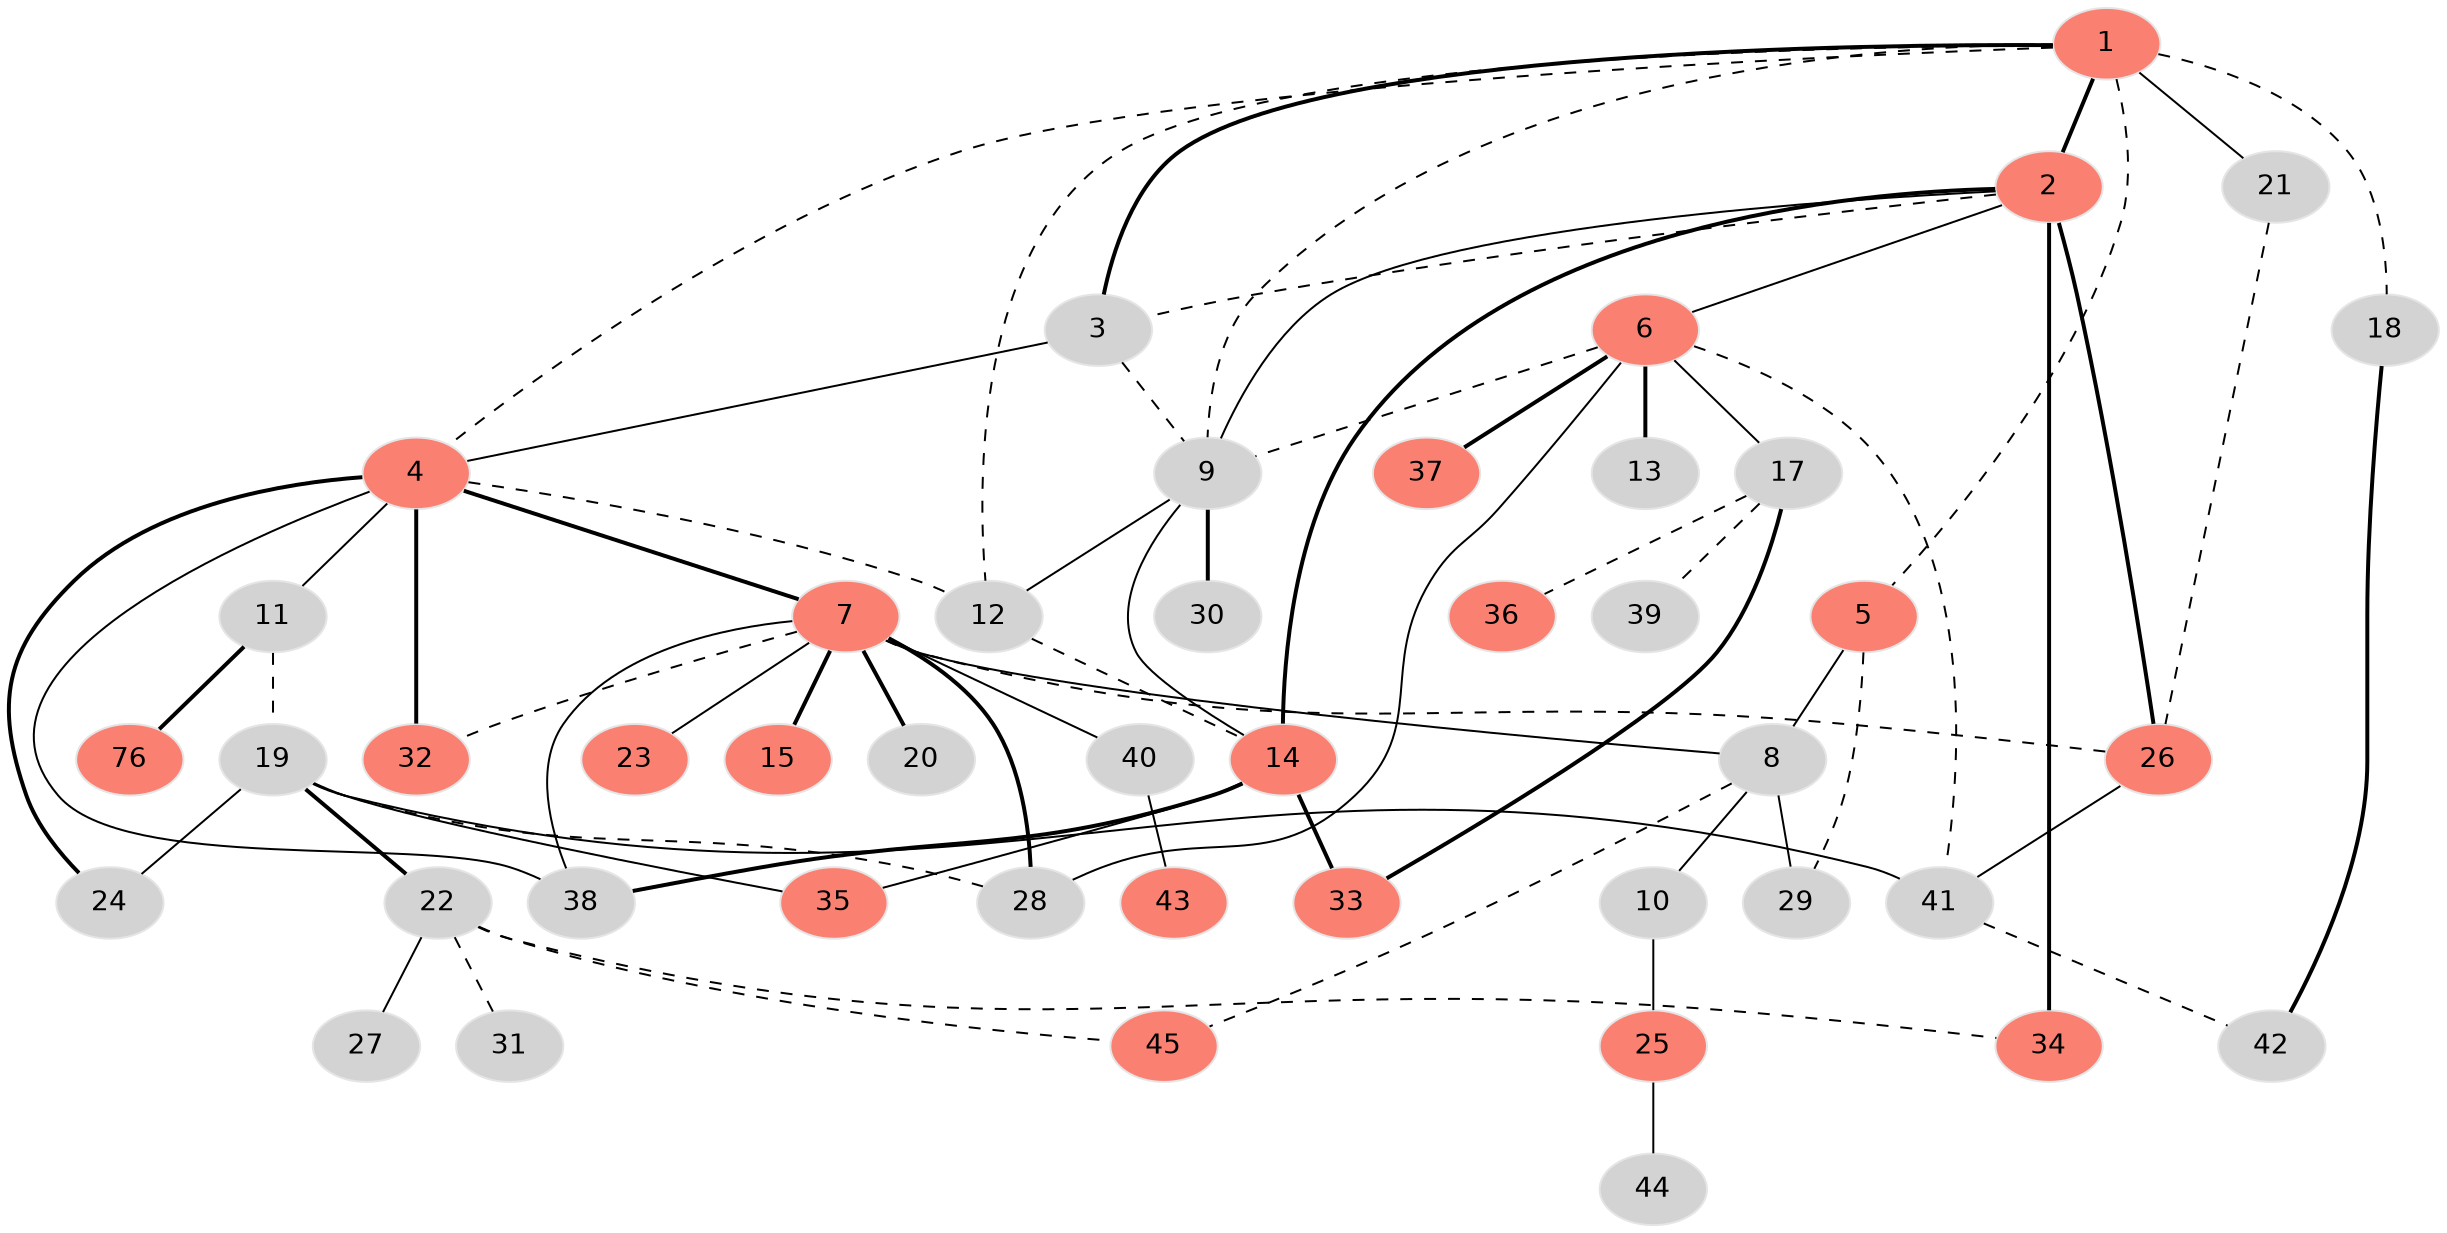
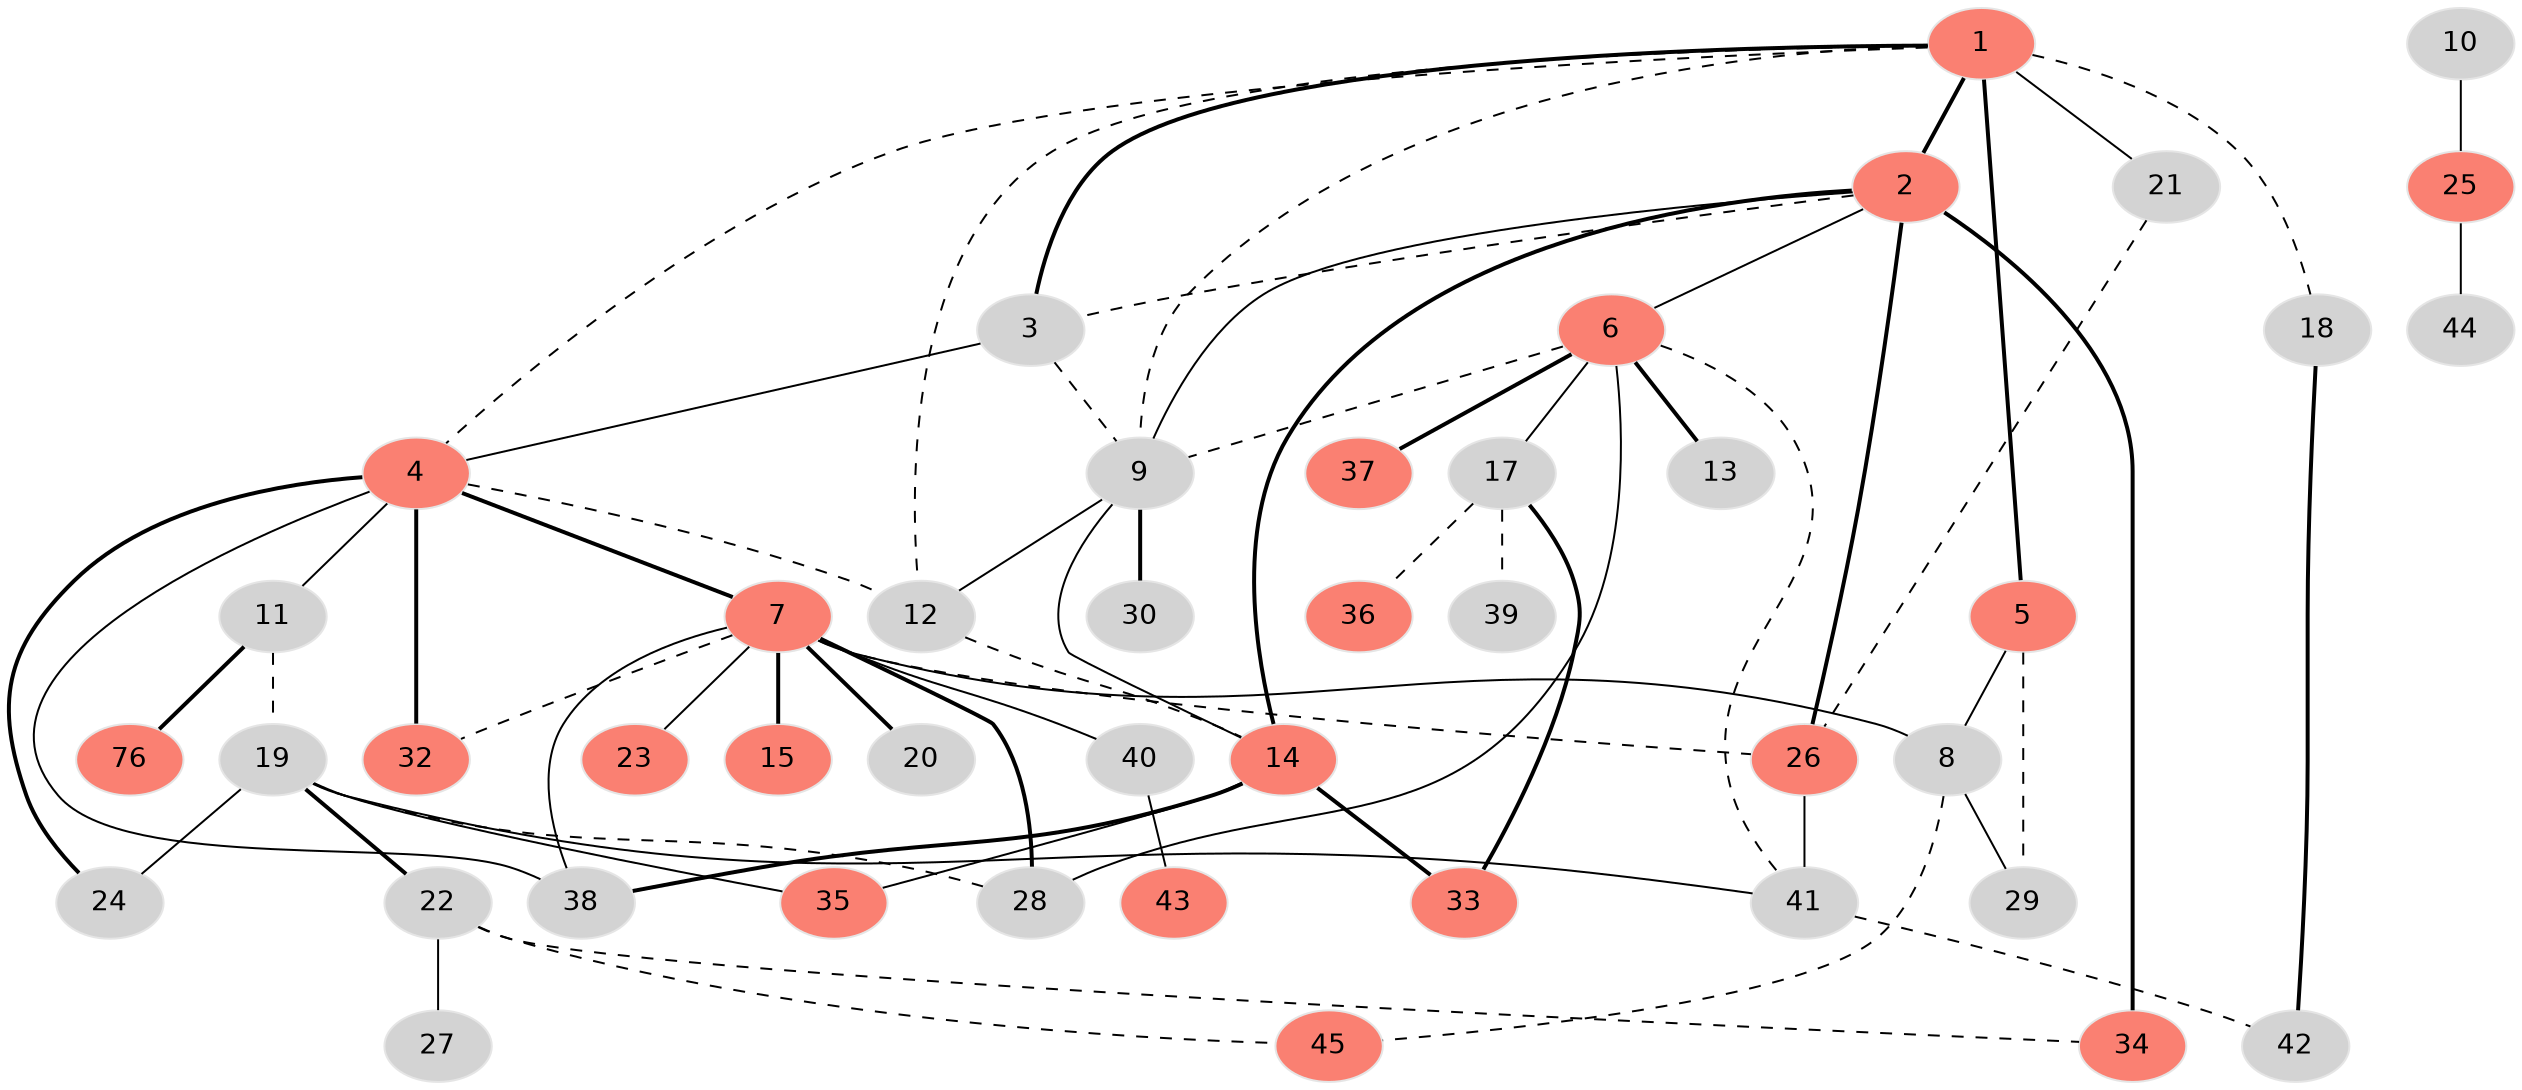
(2063, 354) -> (2002, 330)
(1718, 825) -> none
(510, 1046) -> none
